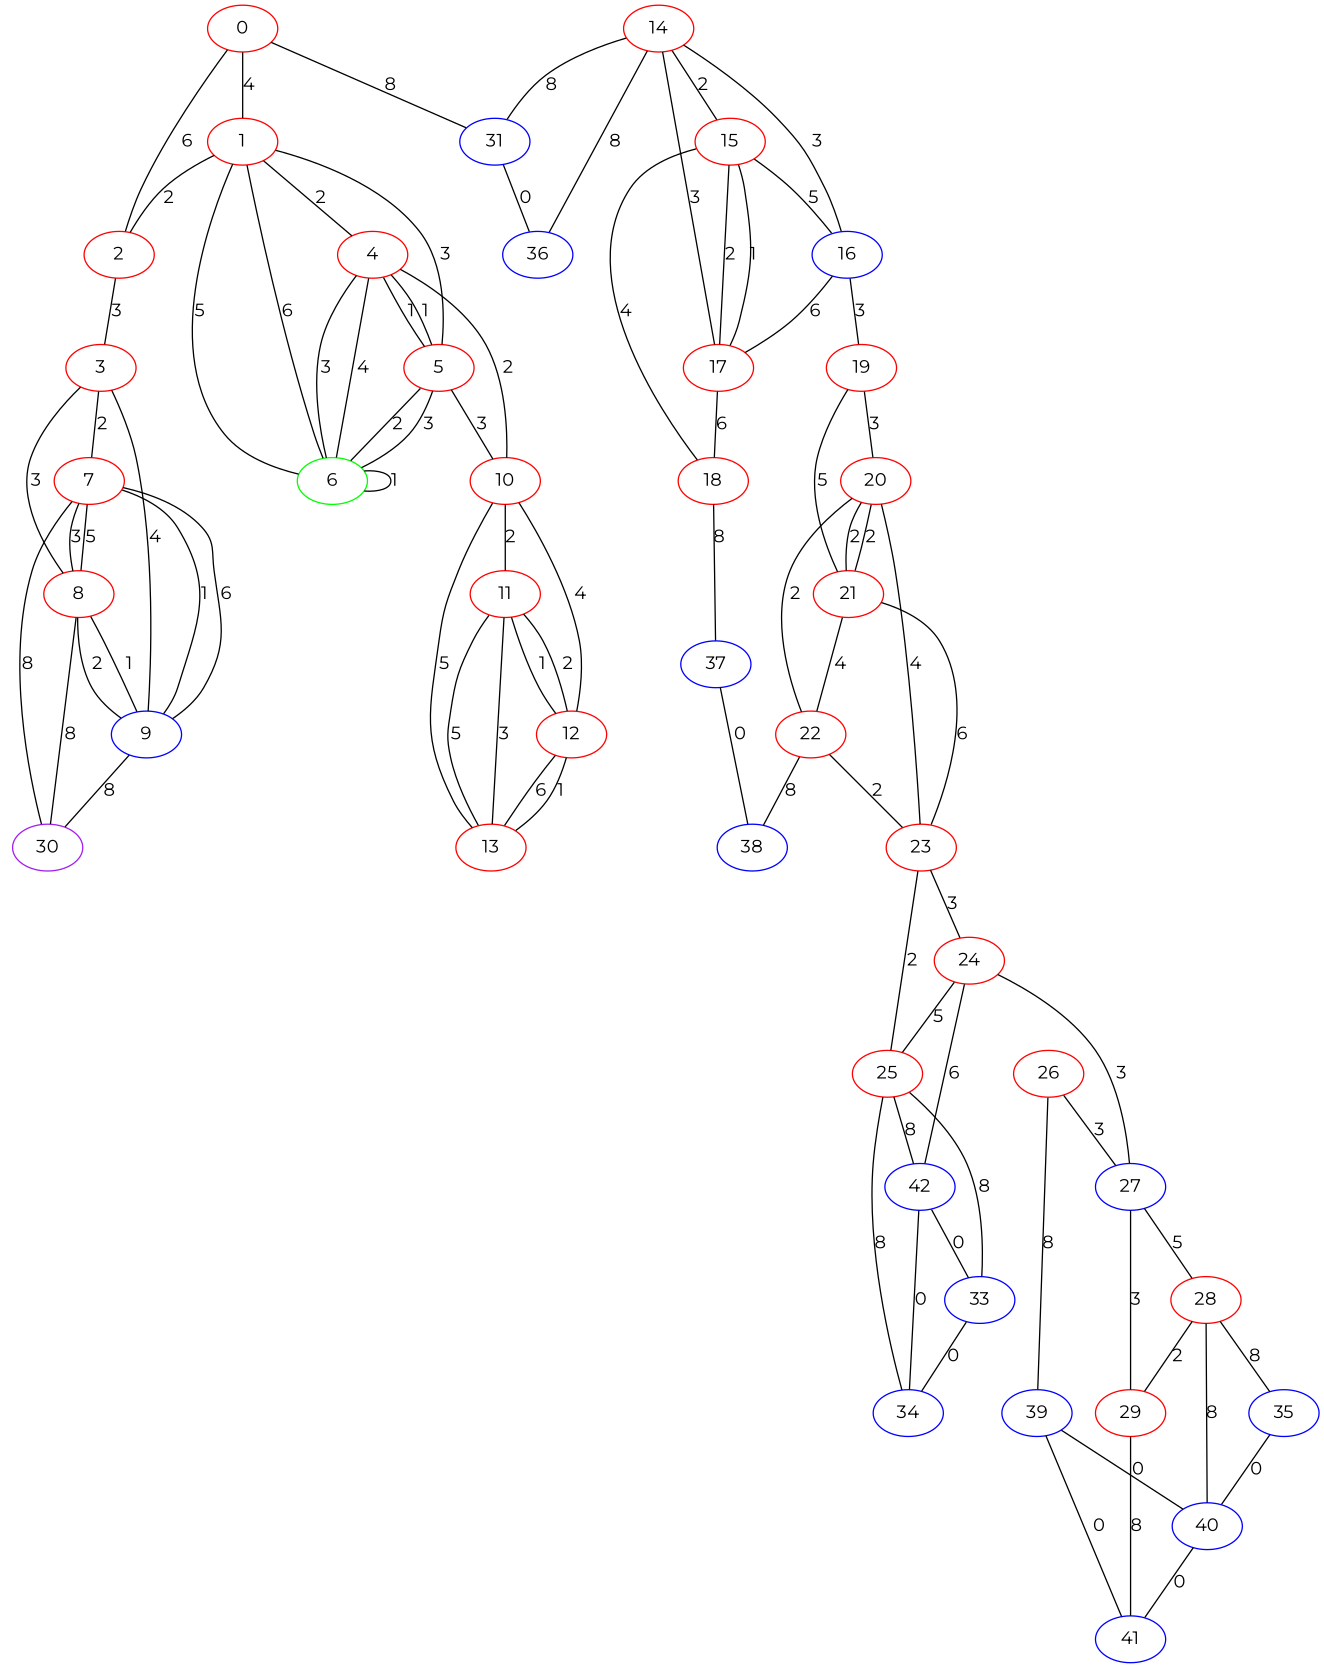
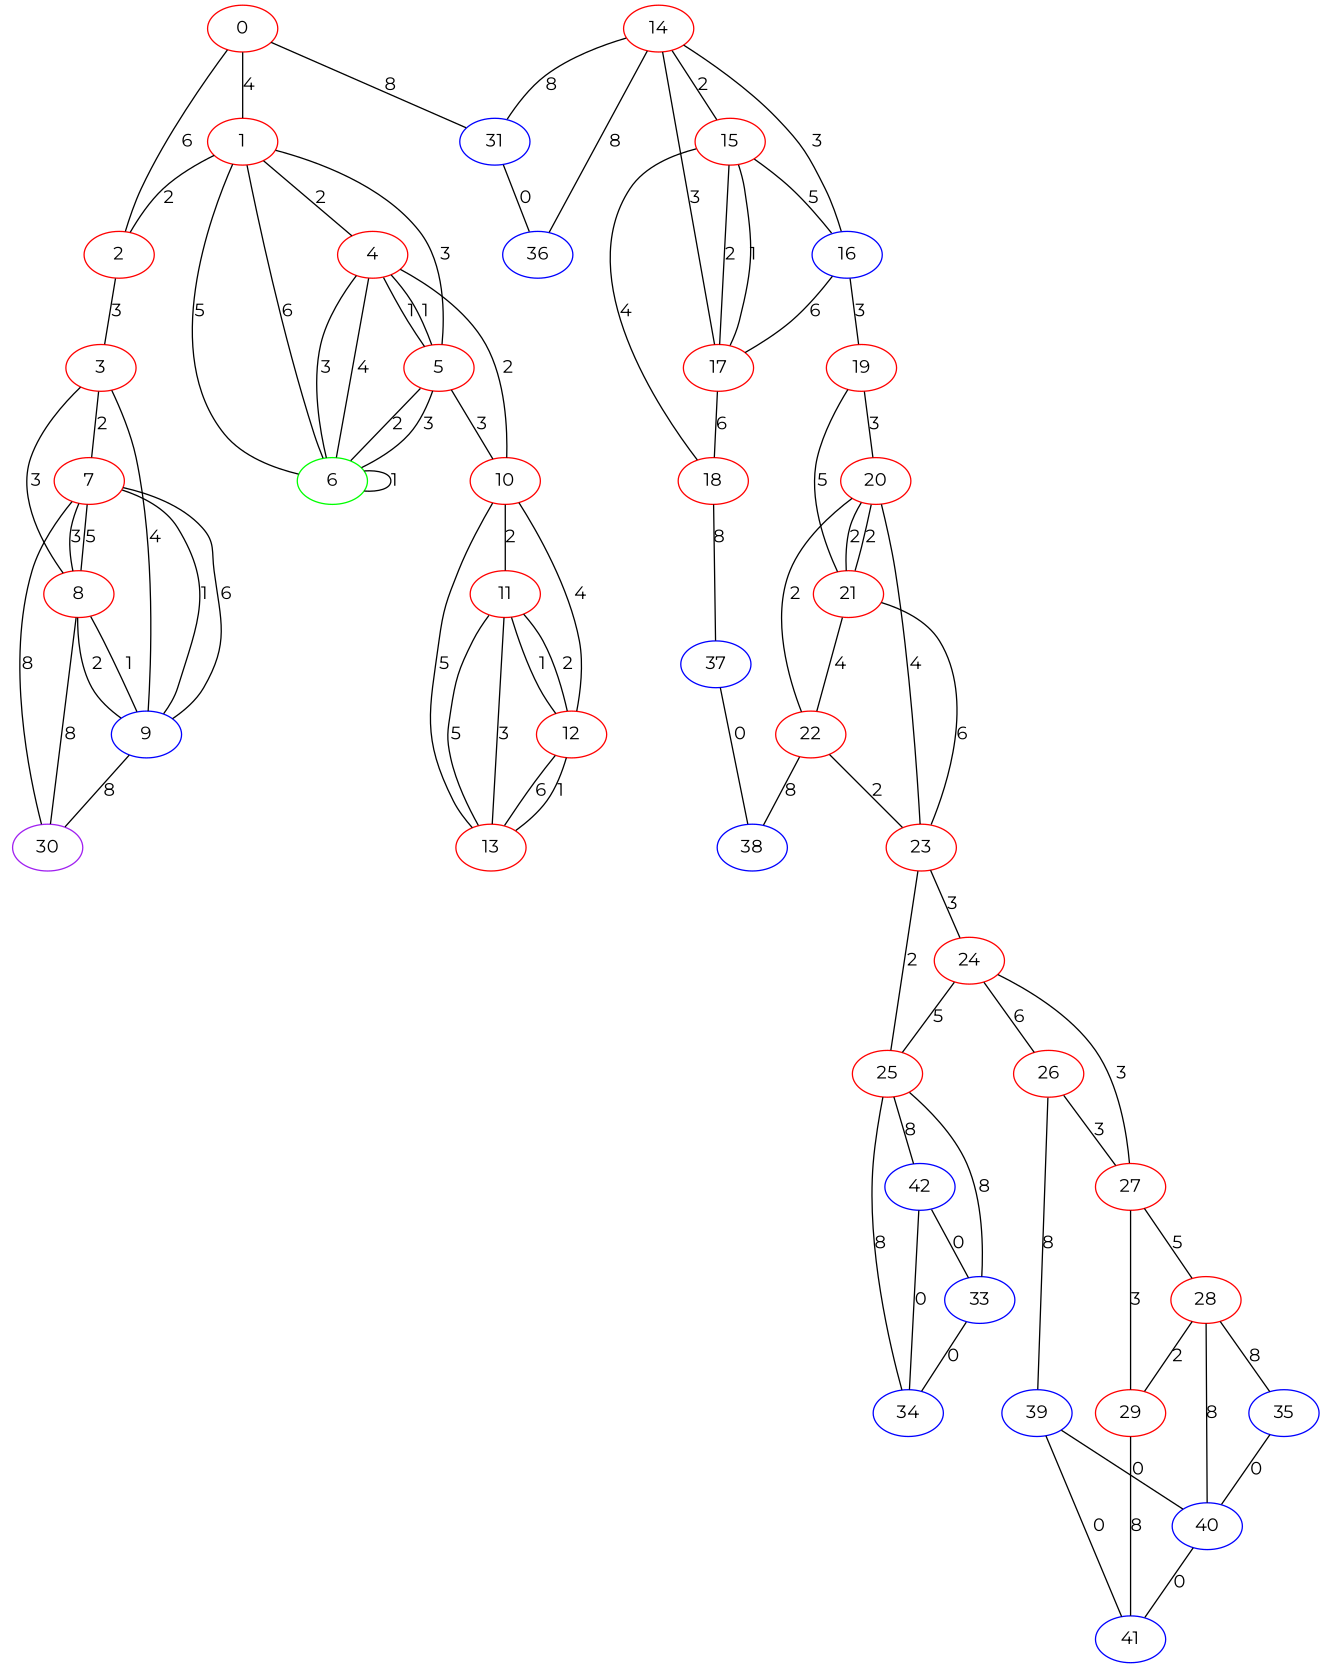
(945, 1074) -> (1009, 1017)
(1131, 1187) -> (1131, 1187)
